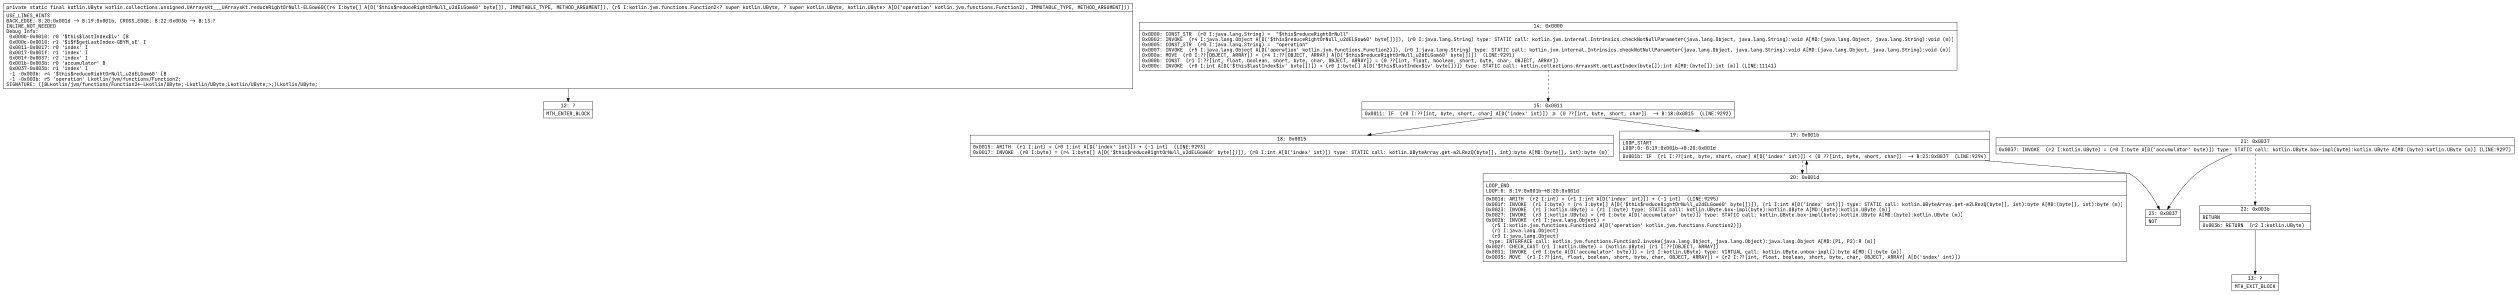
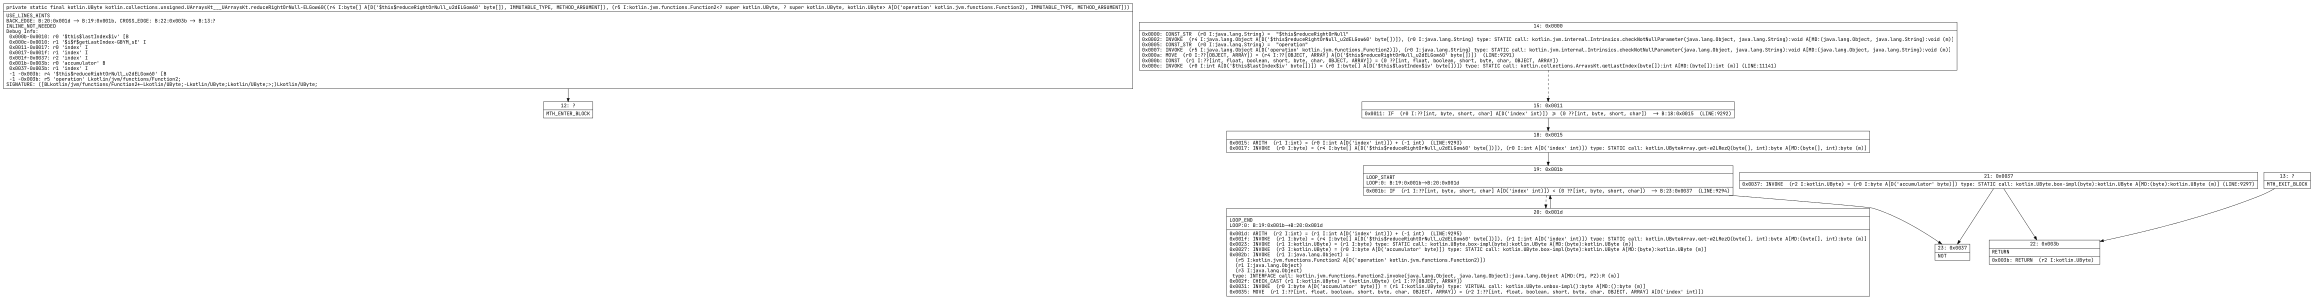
(1650, 124) -> (1548, 157)
(2255, 178) -> (2019, 213)
(2255, 250) -> (2190, 219)
